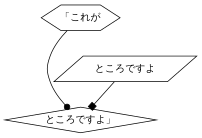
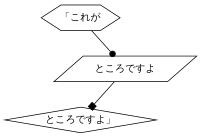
(47, 67) -> (101, 41)
